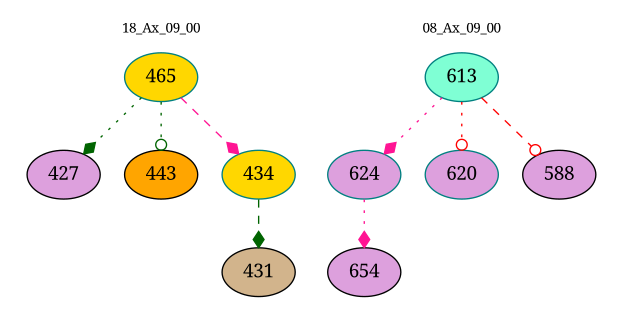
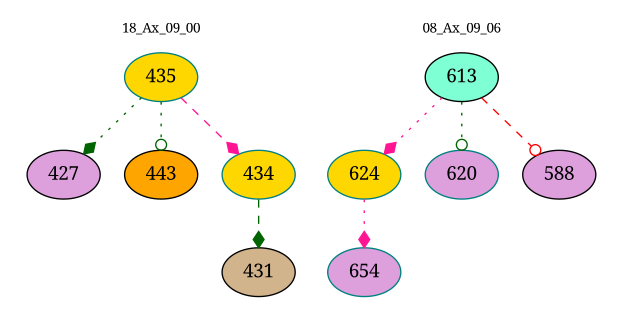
(462, 29) -> (462, 29)
(161, 77) -> (161, 77)
(462, 77) -> (462, 77)
(462, 121) -> (462, 121)
(364, 175) -> (364, 175)
(364, 272) -> (364, 272)
